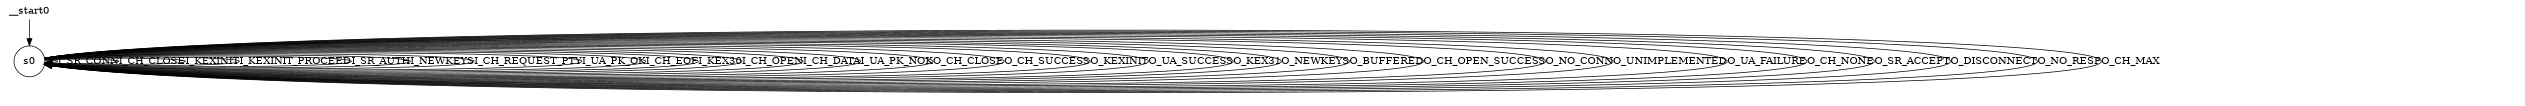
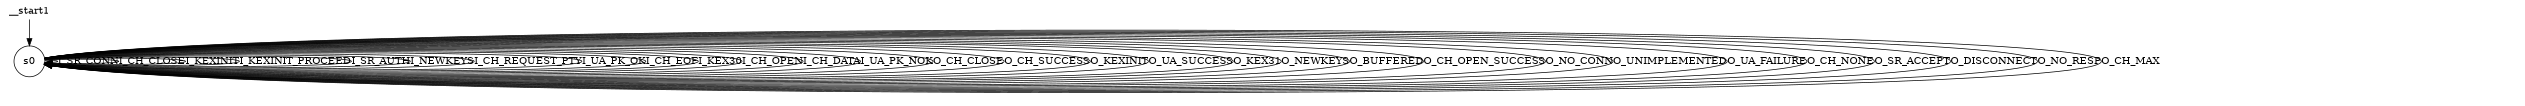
(29, 11) -> (29, 11)
